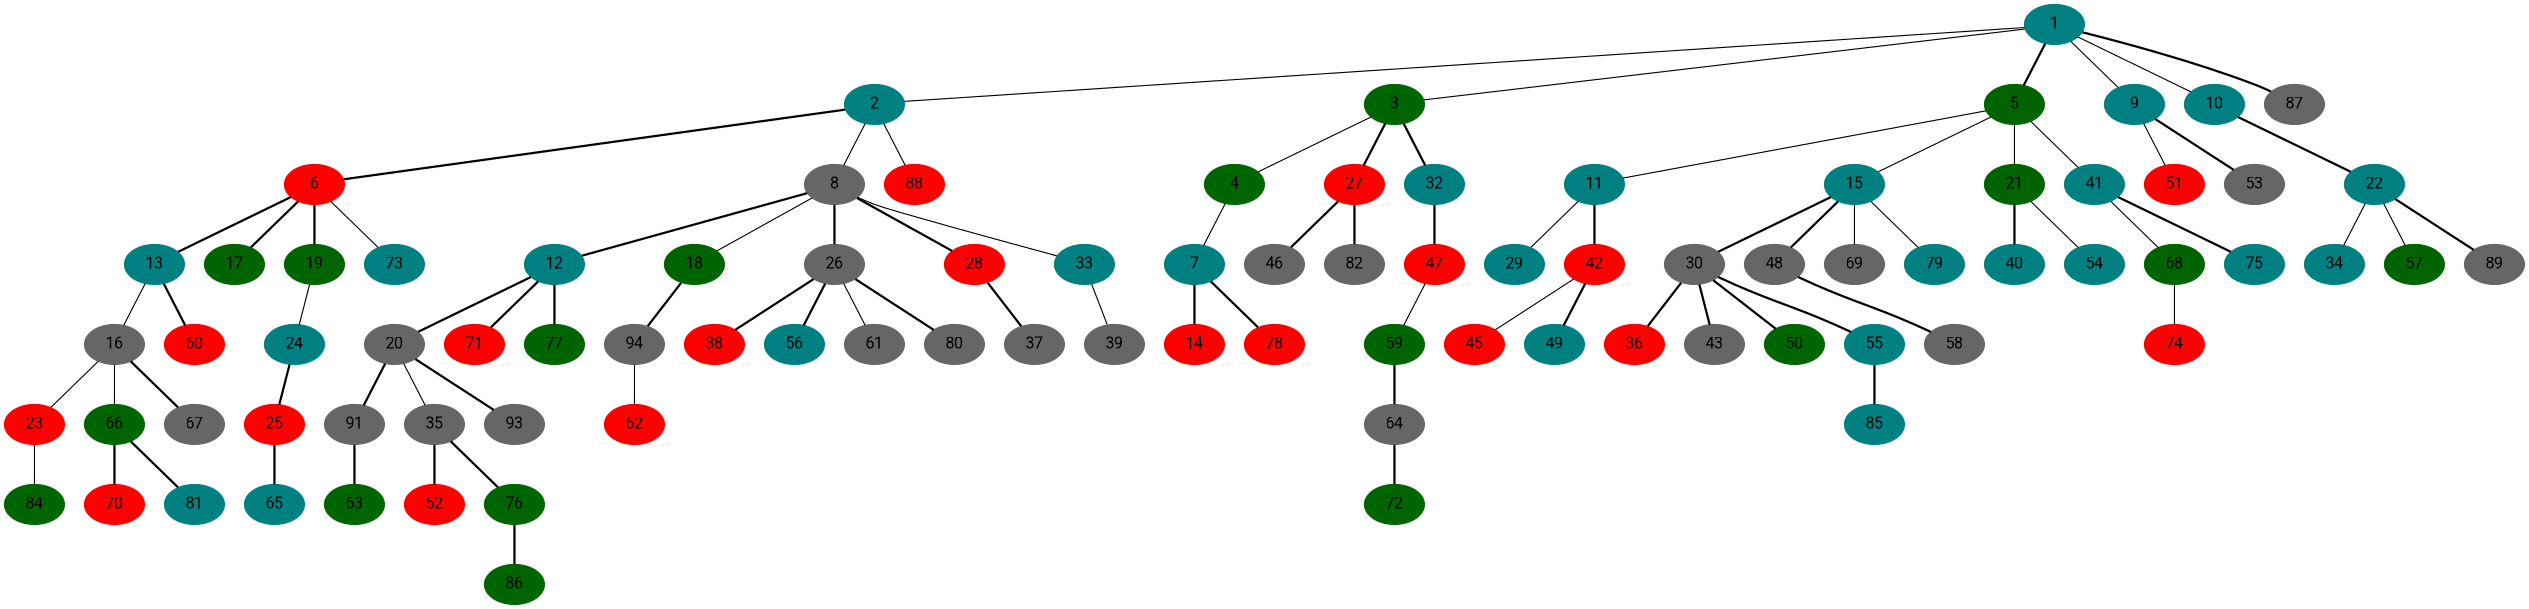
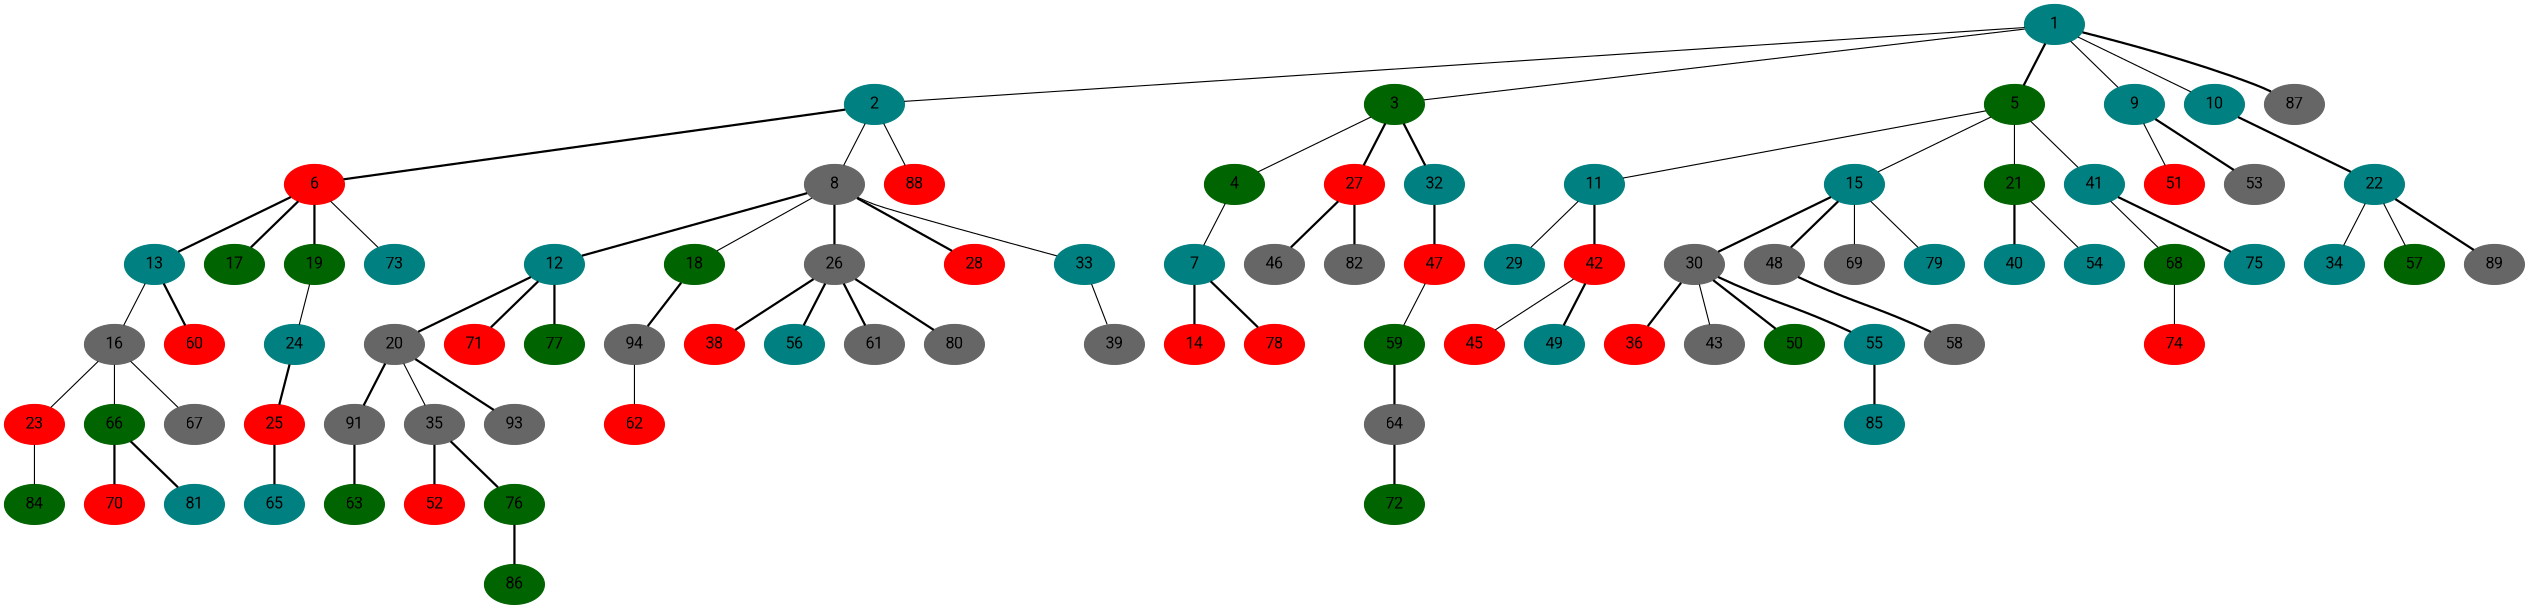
(854, 304) -> (854, 304)
(1704, 305) -> (1704, 305)
(1034, 344) -> none
(154, 384) -> (154, 384)
